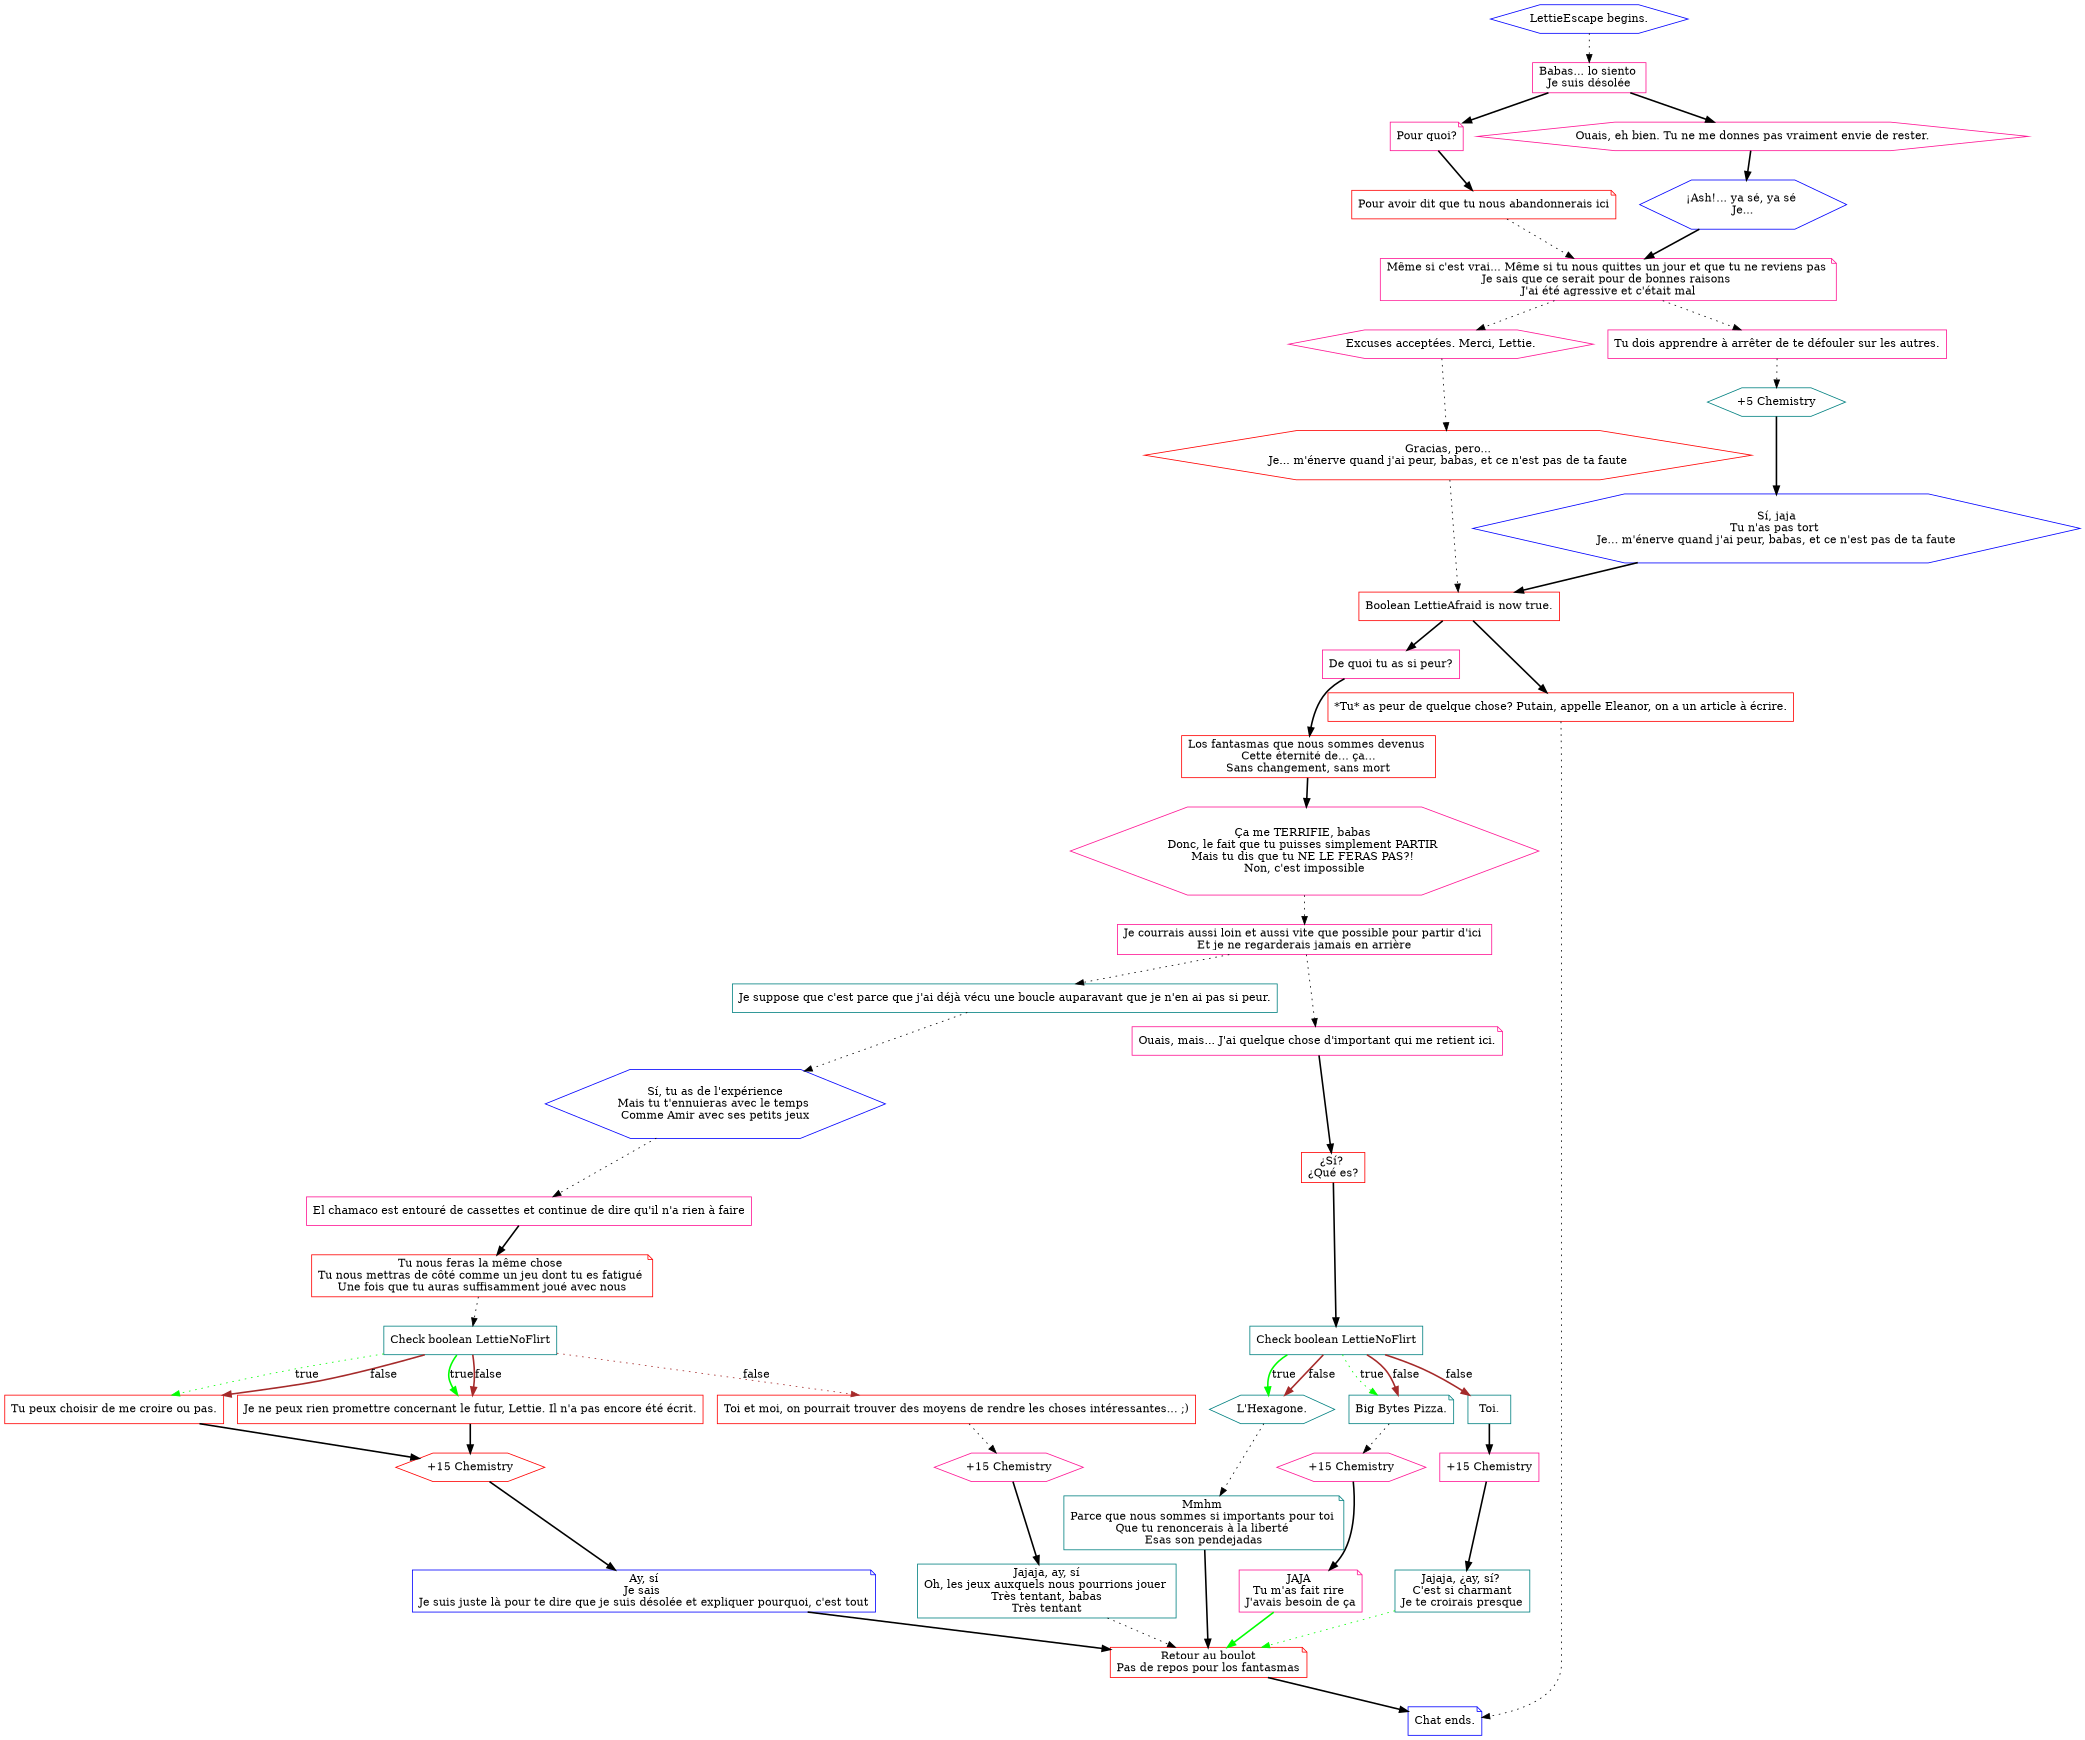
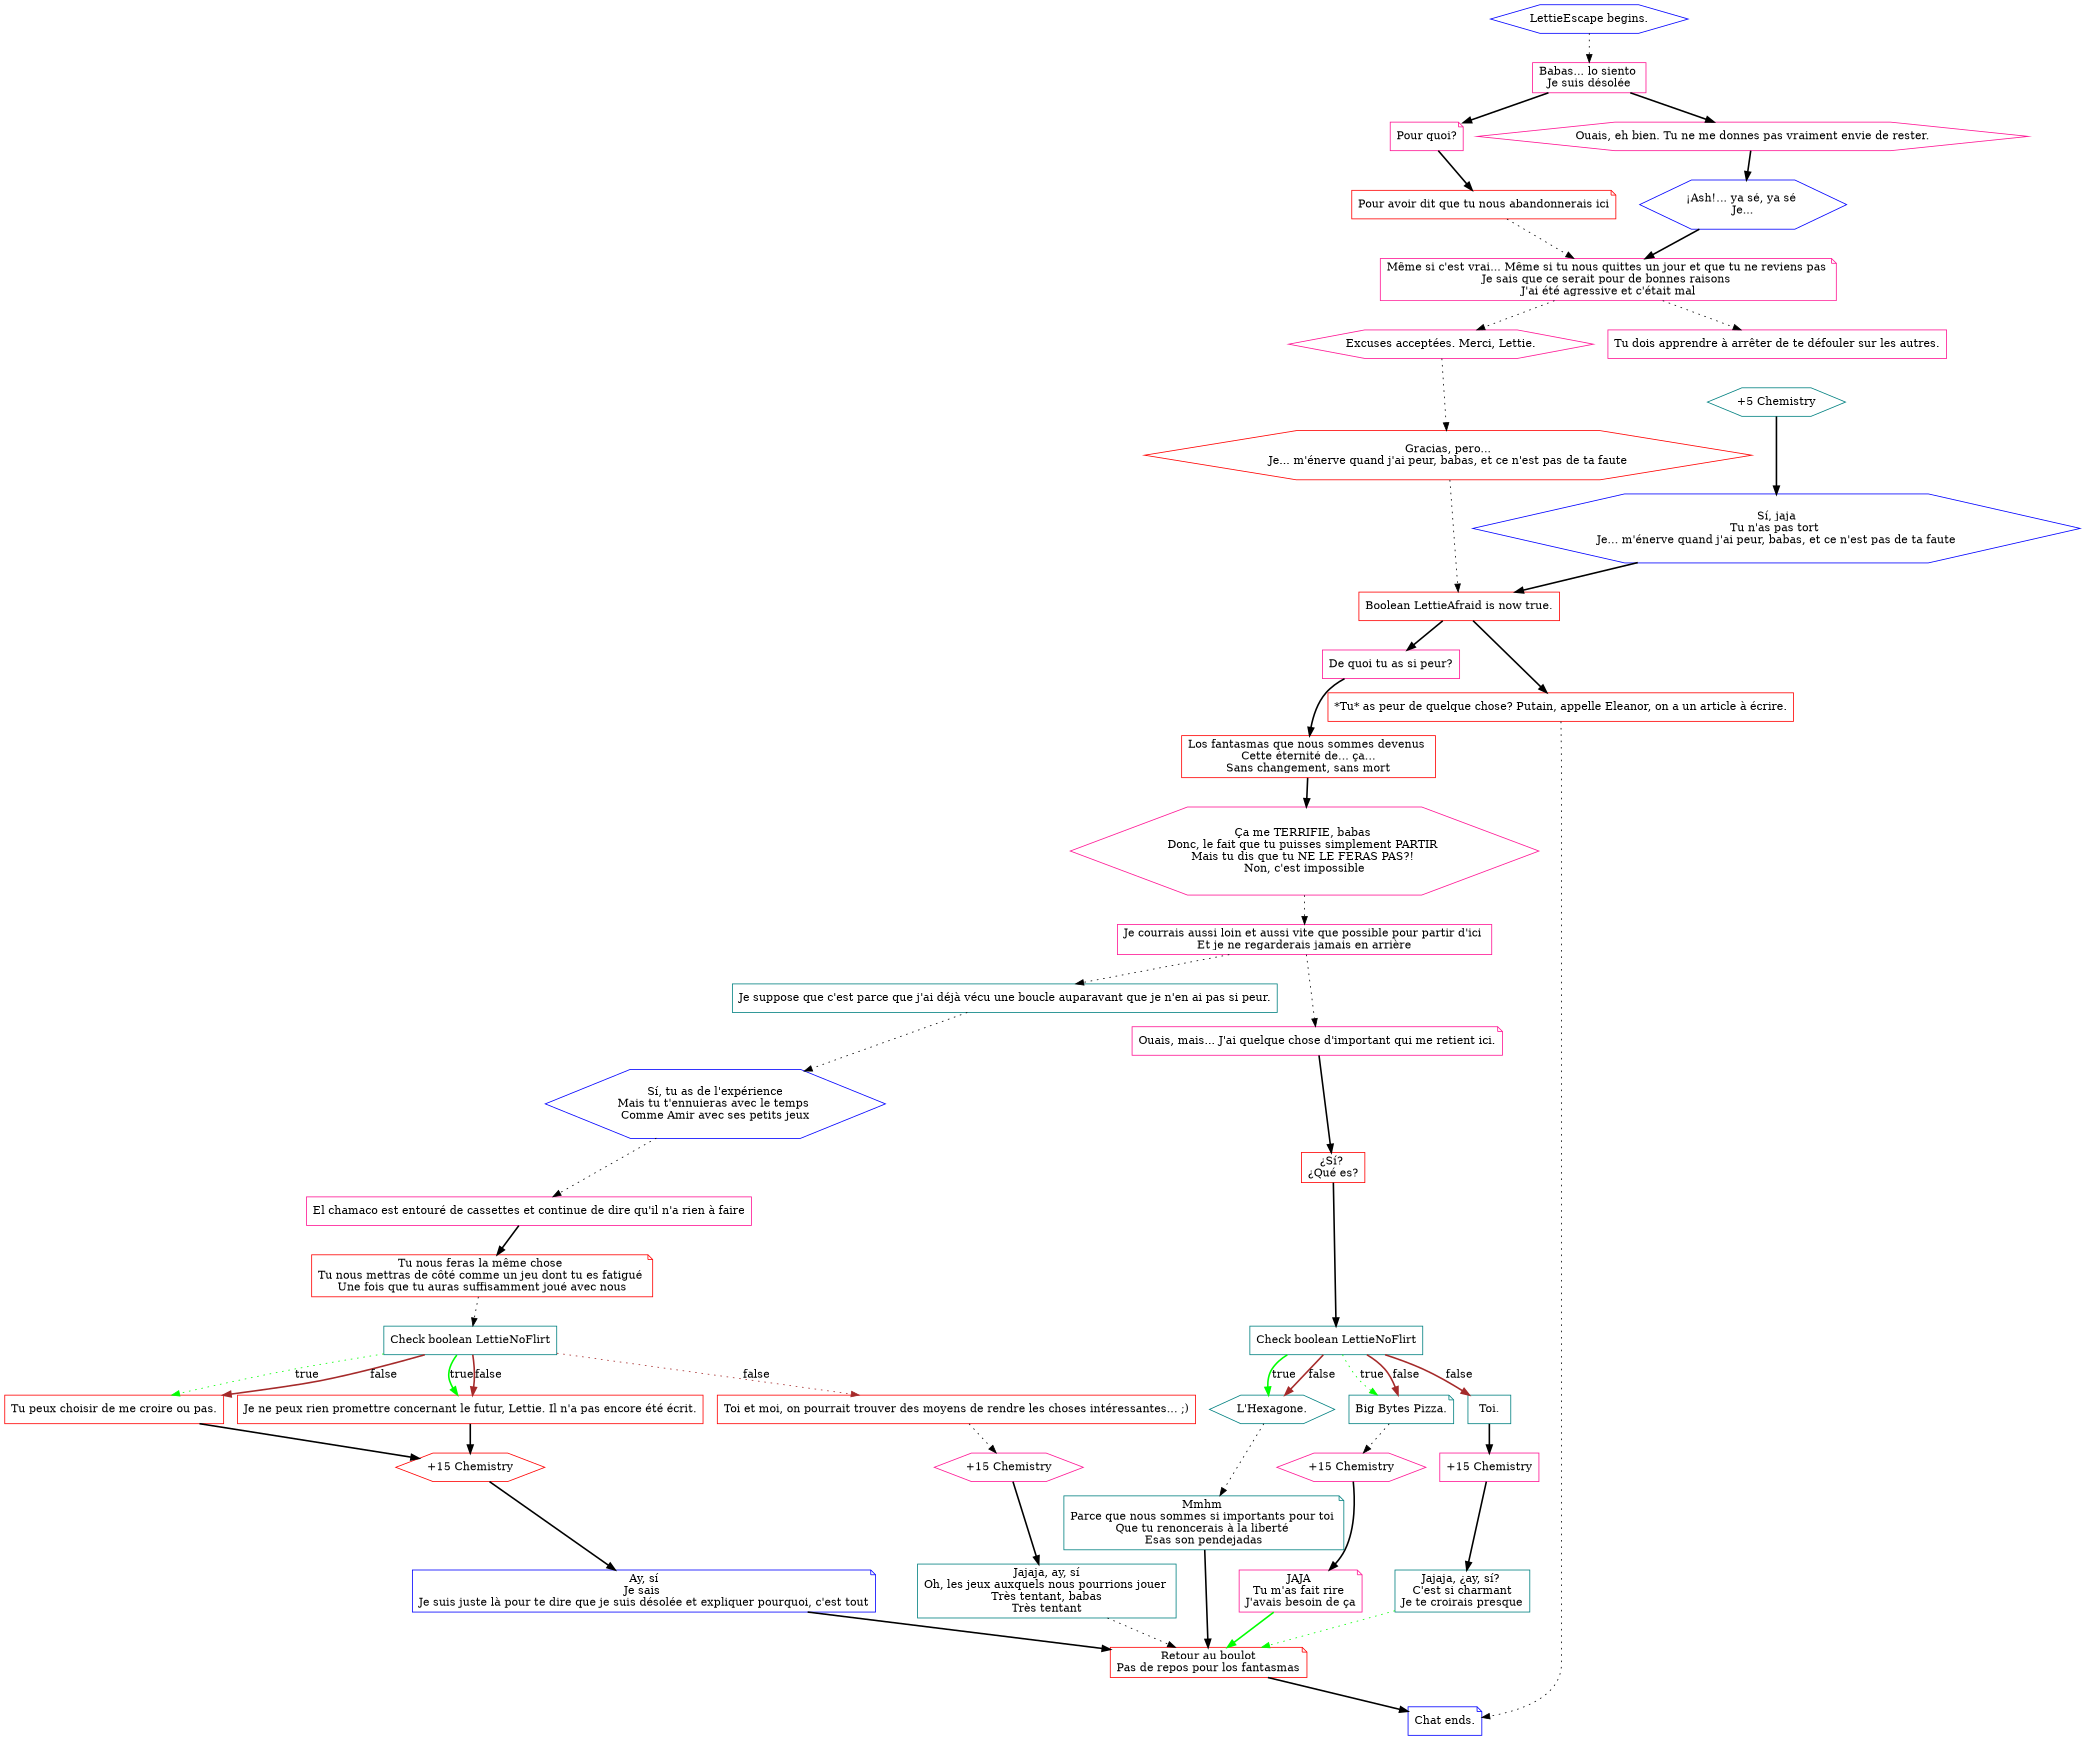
(1777, 369) -> none
